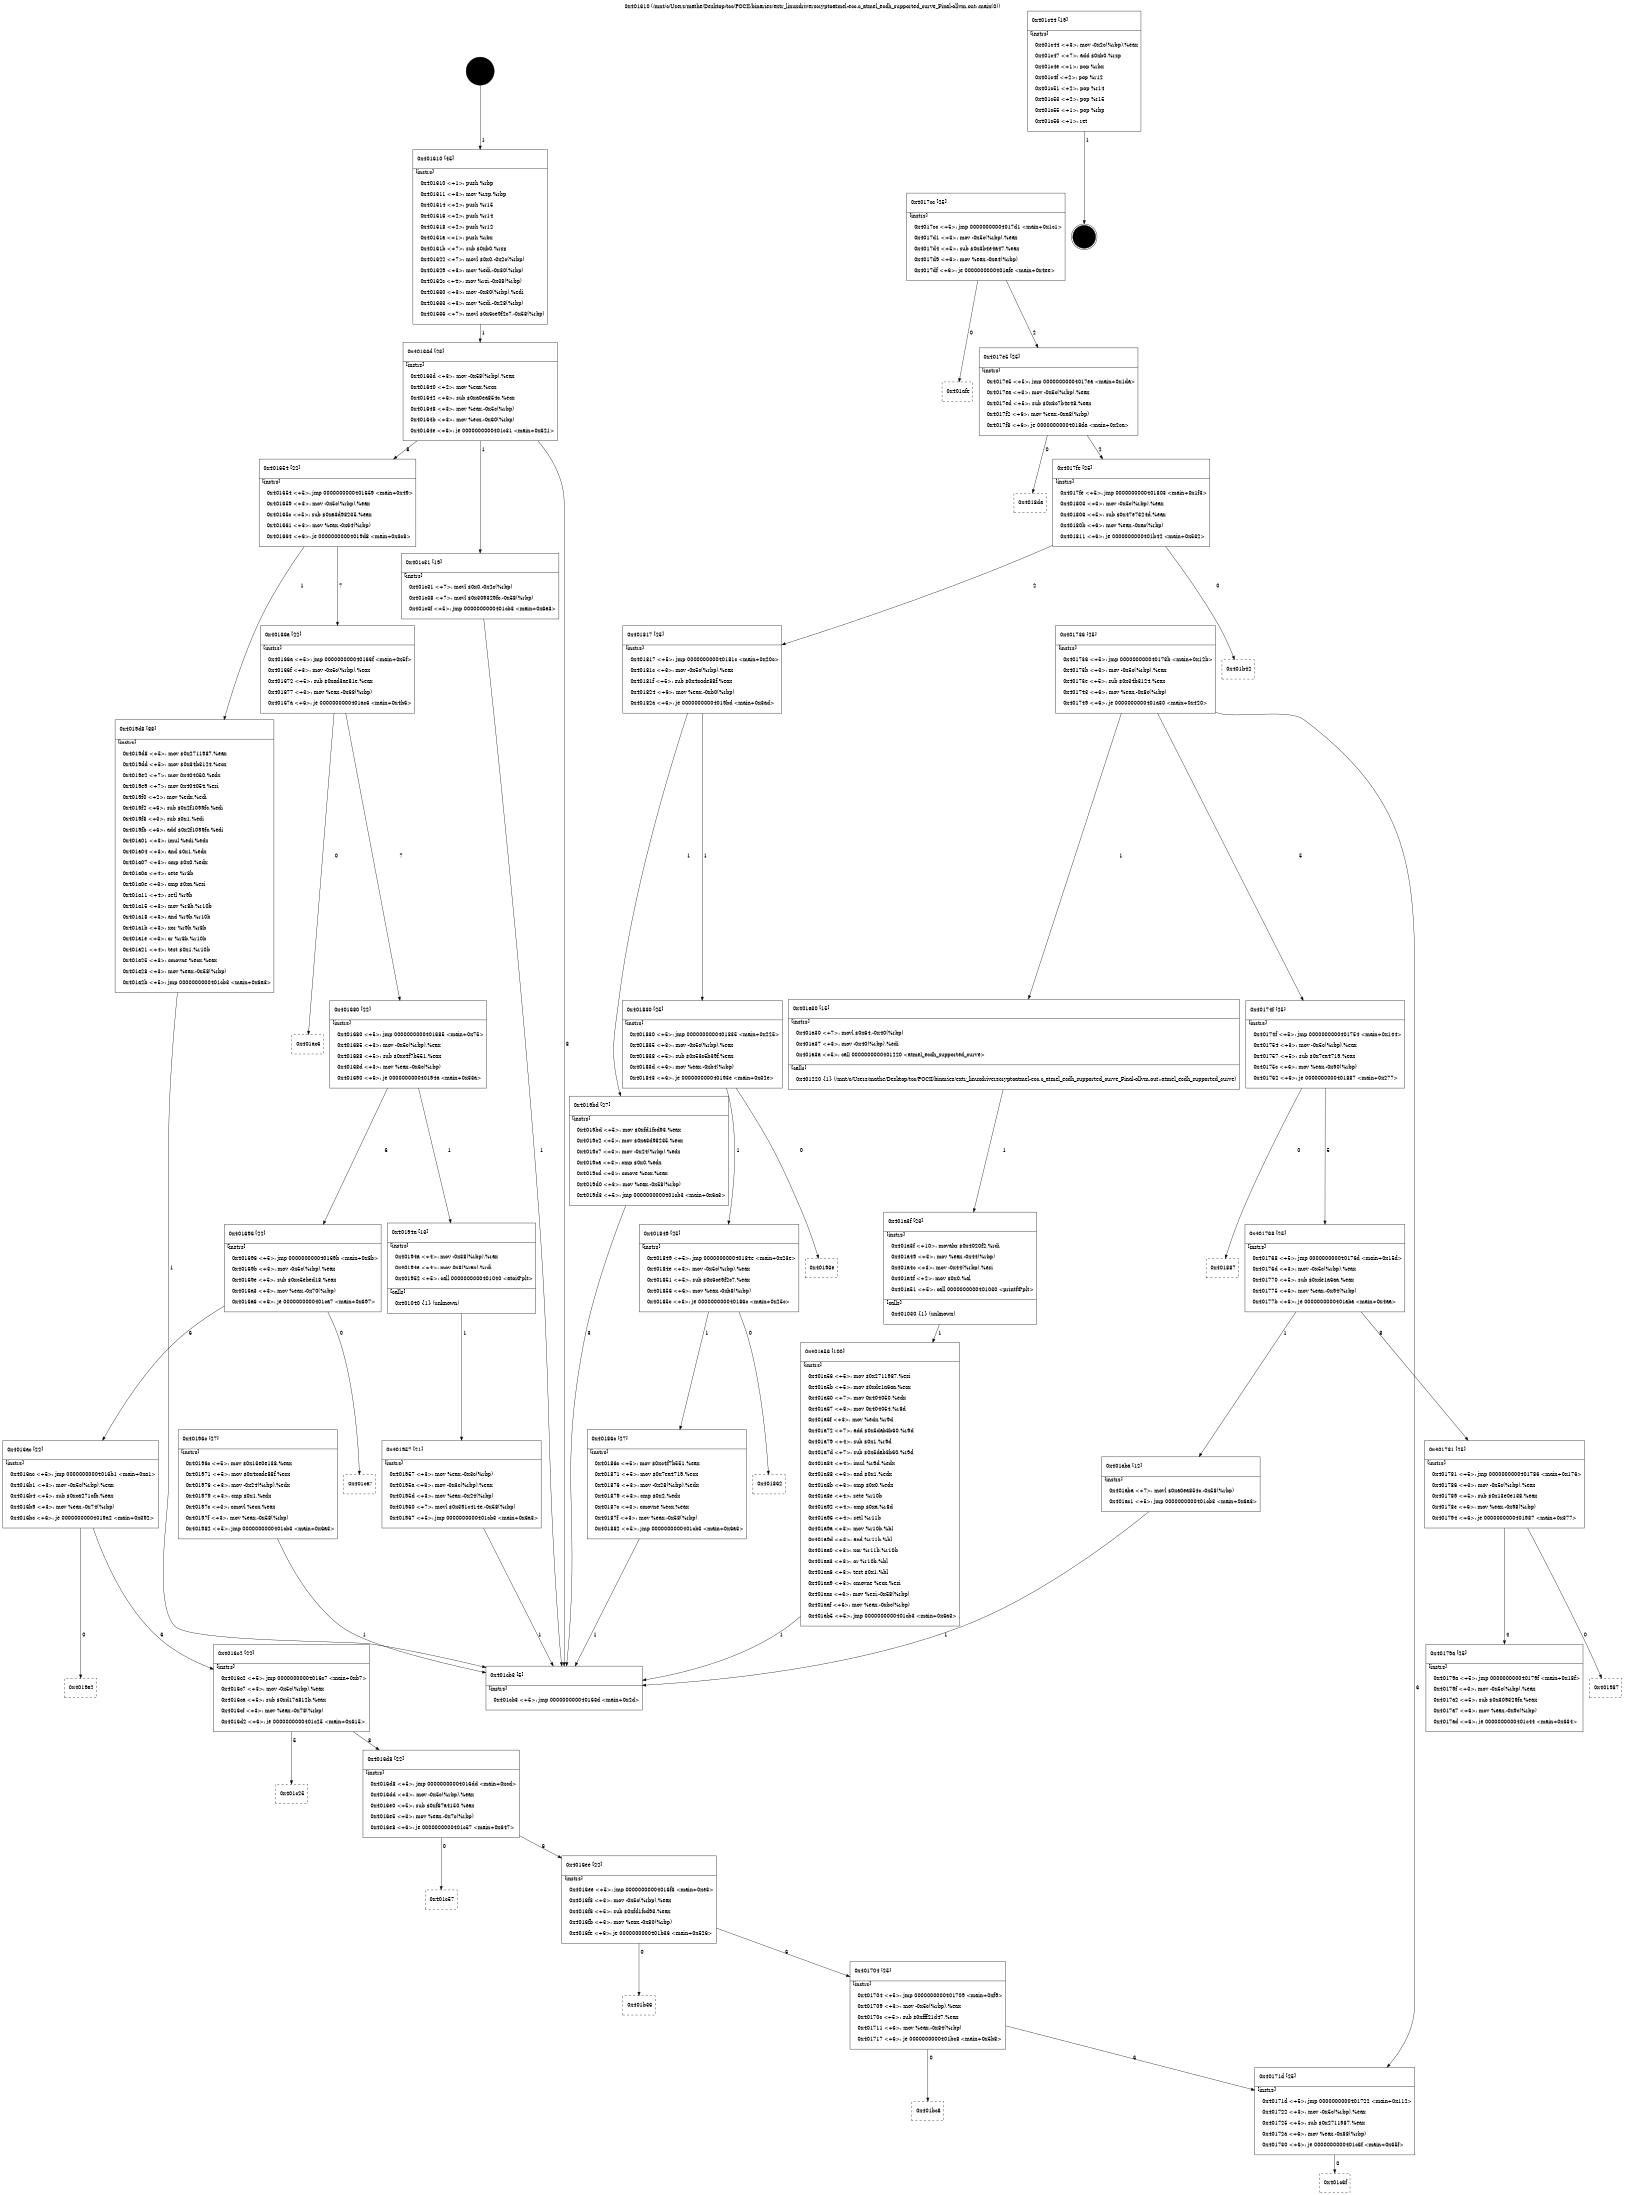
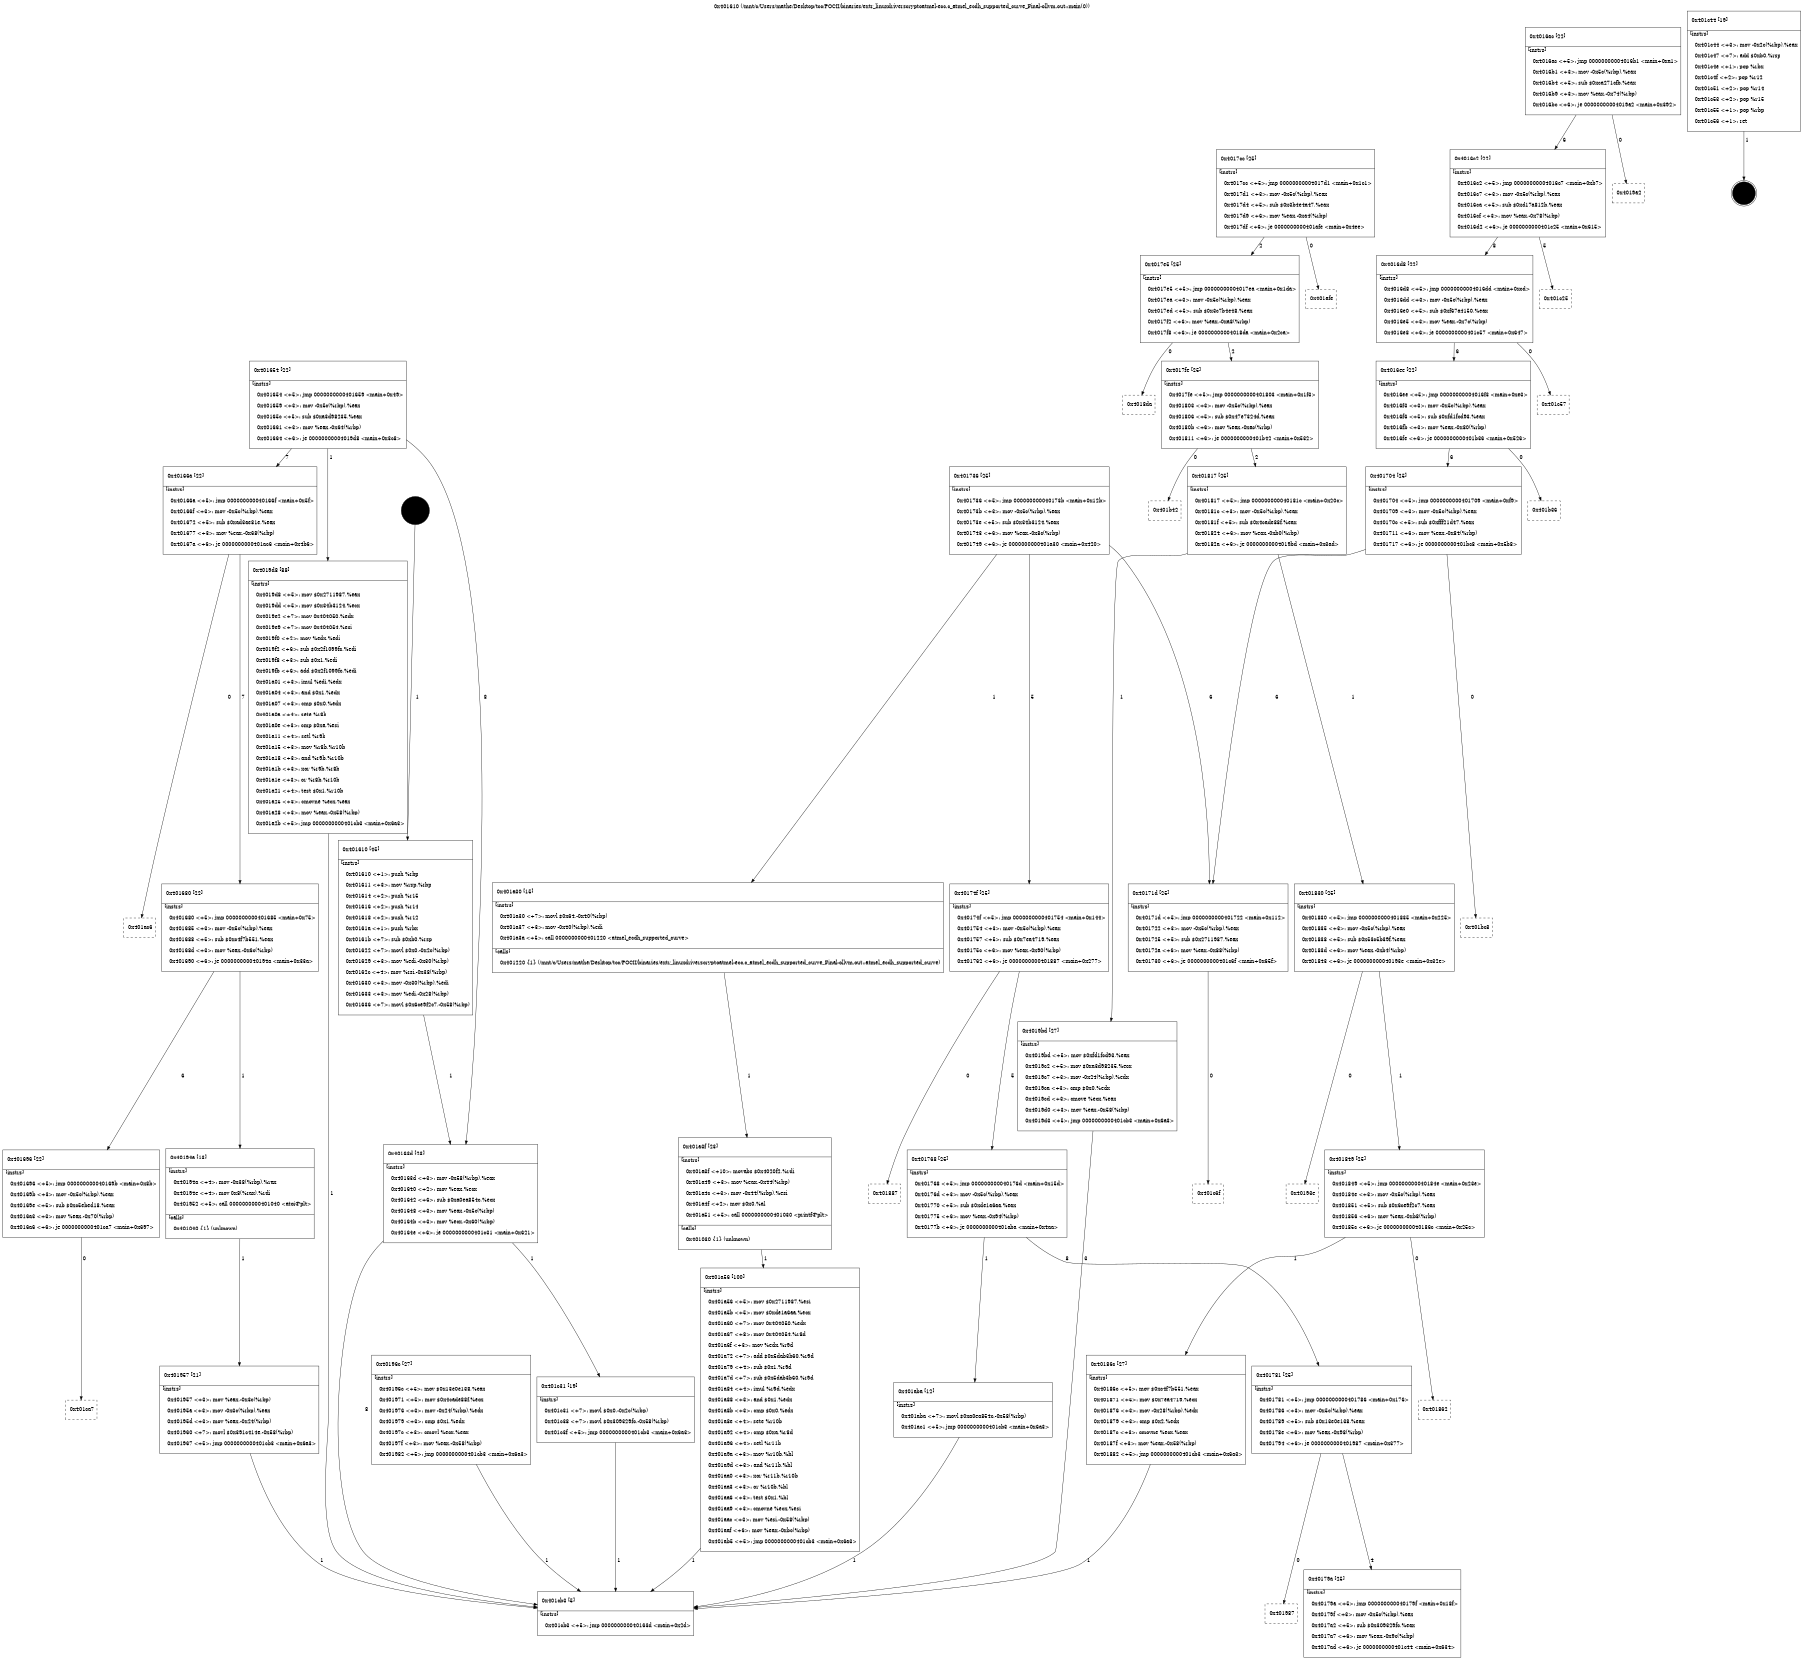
(407, 449) -> (482, 782)
(155, 1363) -> none
